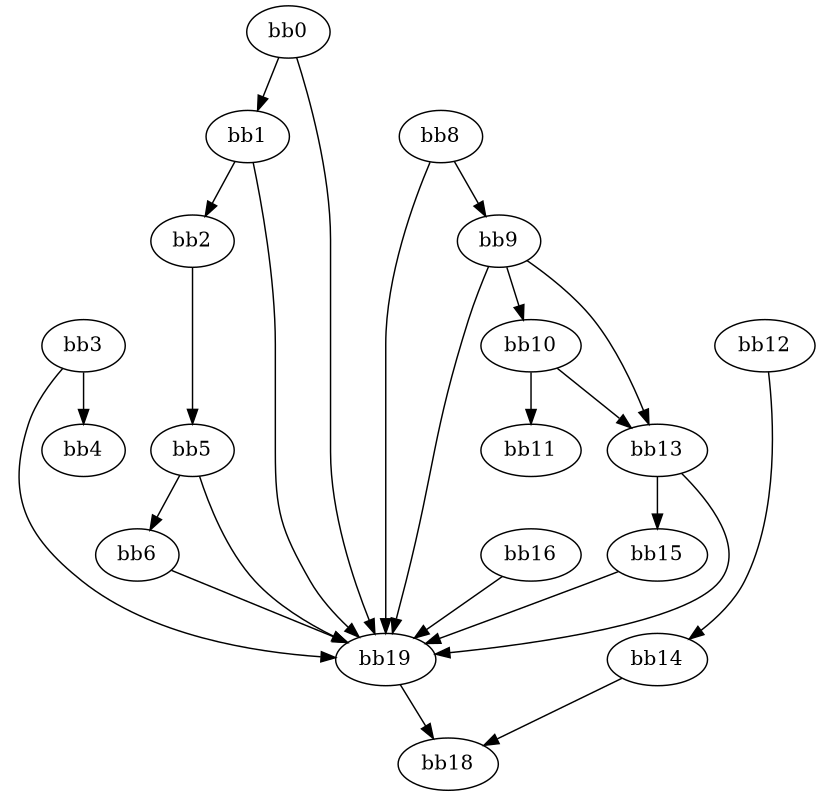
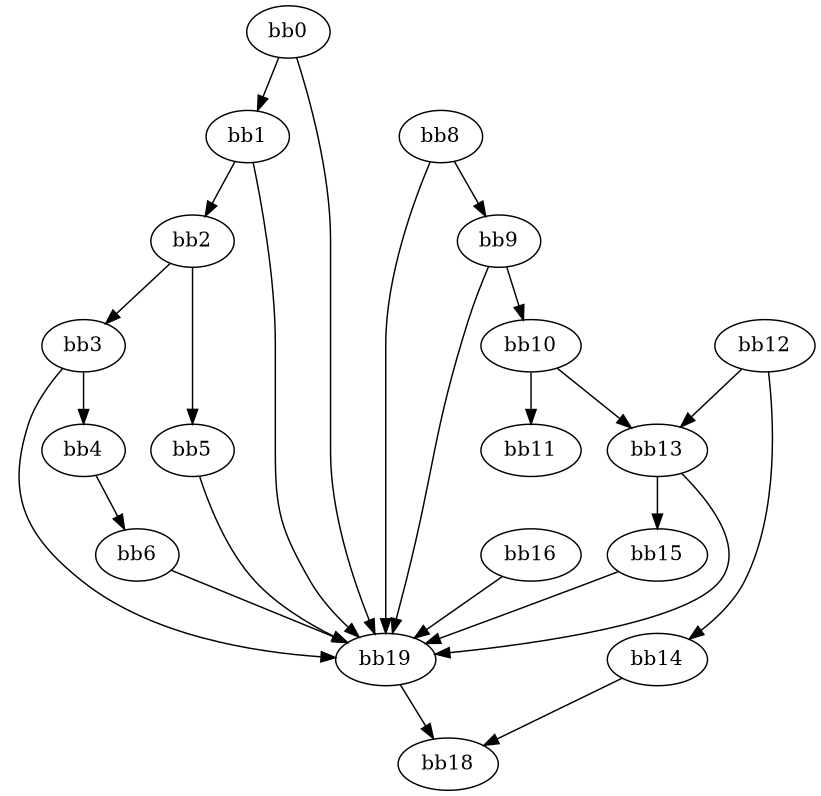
none -> (143, 289)
(598, 326) -> (717, 393)
(168, 496) -> (107, 496)
